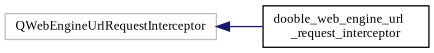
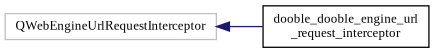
(346, 27) -> (346, 27)
